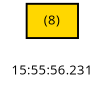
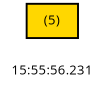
(52, 21) -> (52, 21)
